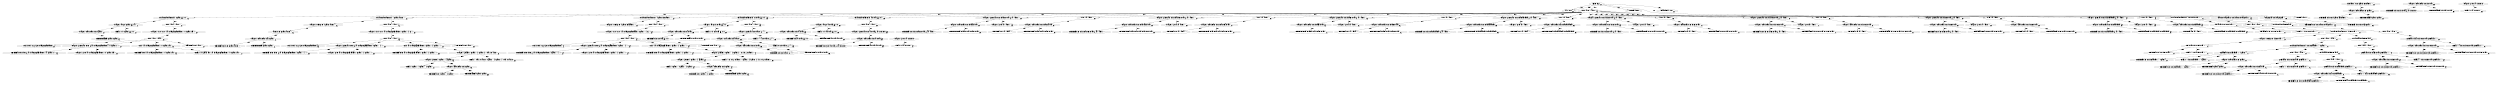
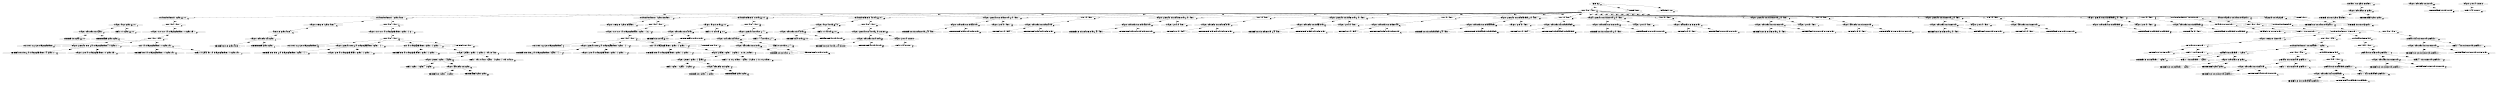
(2474, 8) -> (2471, 7)
(1569, 11) -> none
(2401, 11) -> none
(1949, 15) -> (1967, 17)
(735, 21) -> none
none -> (849, 21)
(150, 22) -> none
(2277, 22) -> (2332, 22)
none -> (1265, 32)
(2107, 32) -> none
none -> (887, 36)
none -> (75, 39)
(195, 46) -> none
